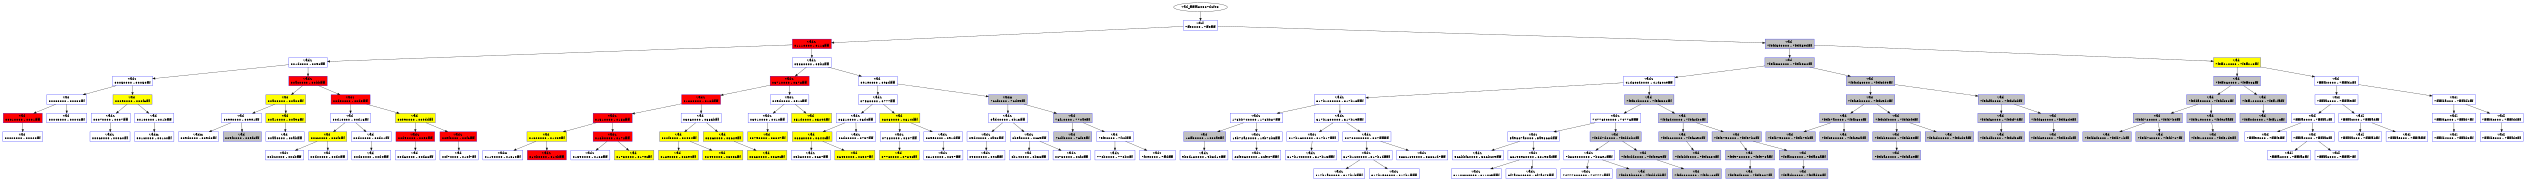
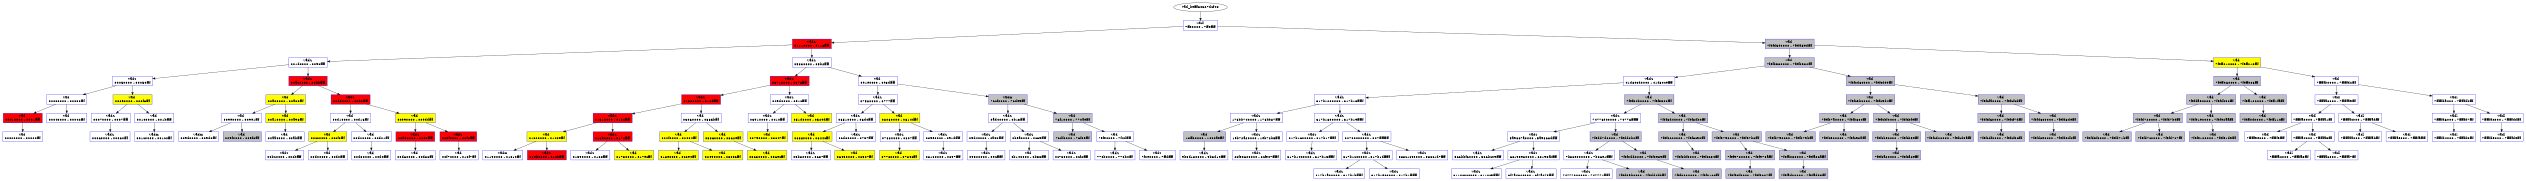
(1201, 7) -> (1201, 7)
